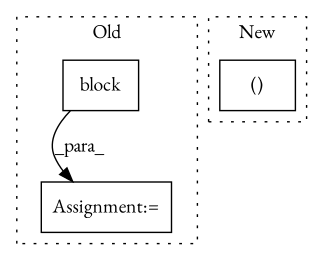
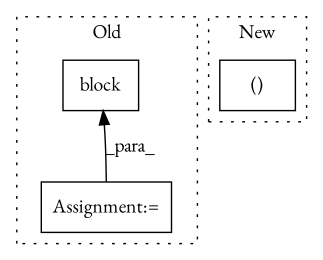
(53, 140) -> (106, 153)
